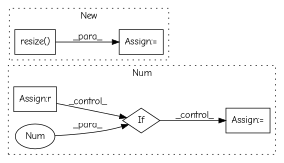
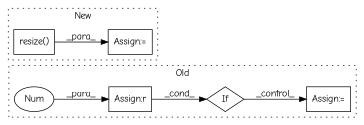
(142, 73) -> (183, 73)
(88, 102) -> (179, 94)
(89, 133) -> (78, 99)
